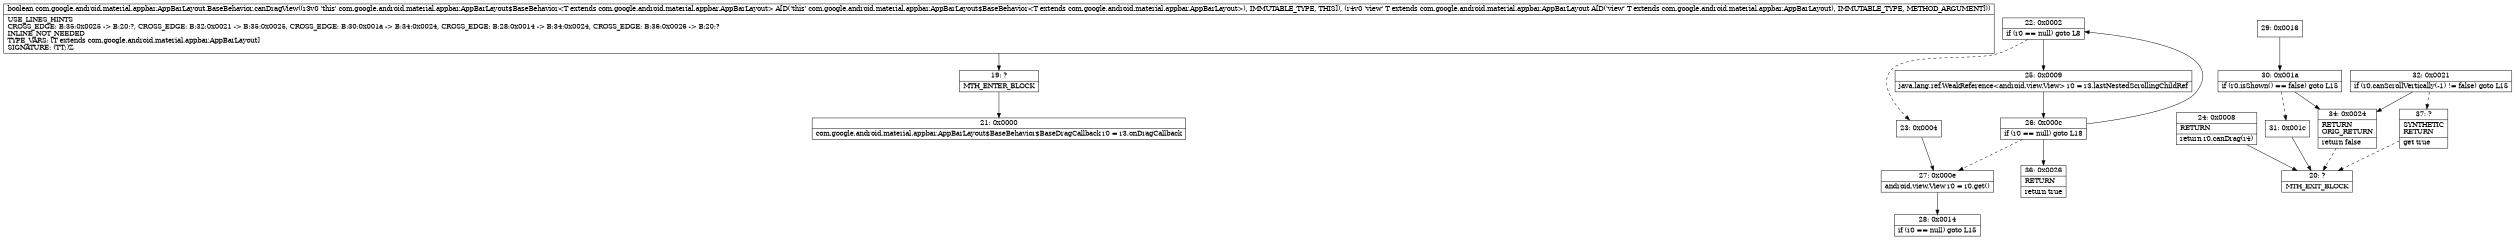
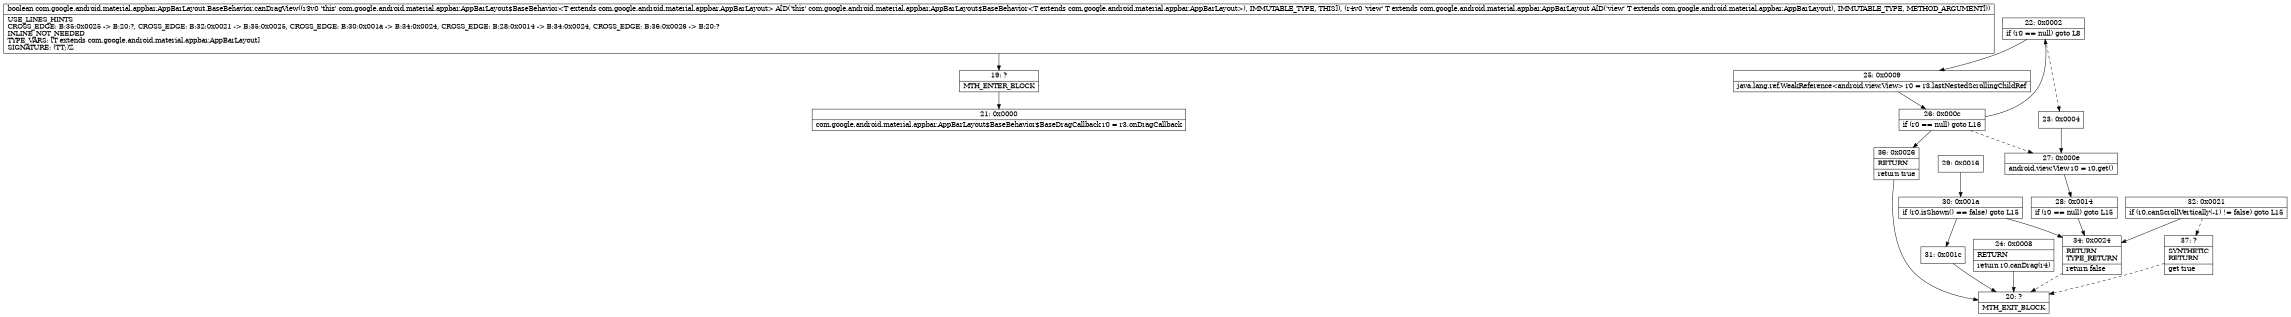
(2283, 104) -> (1952, 230)
(2347, 132) -> (2092, 258)
(2044, 134) -> (1942, 125)
none -> (2081, 225)
none -> (1905, 260)
